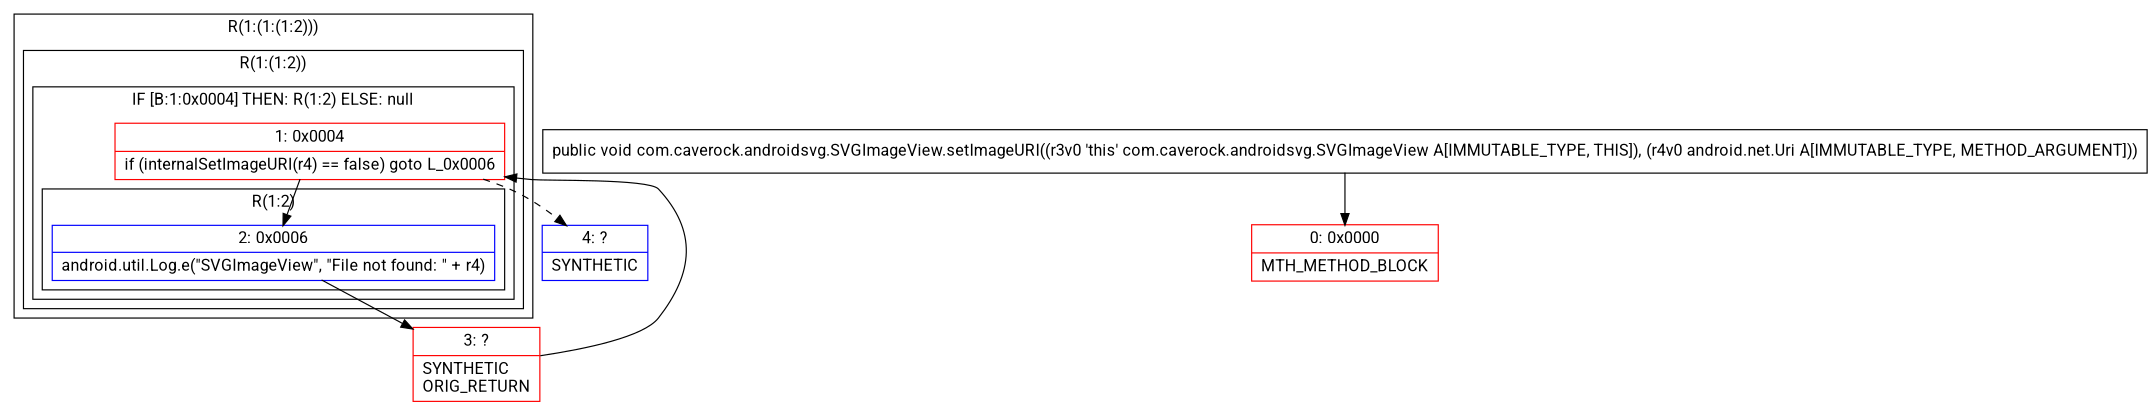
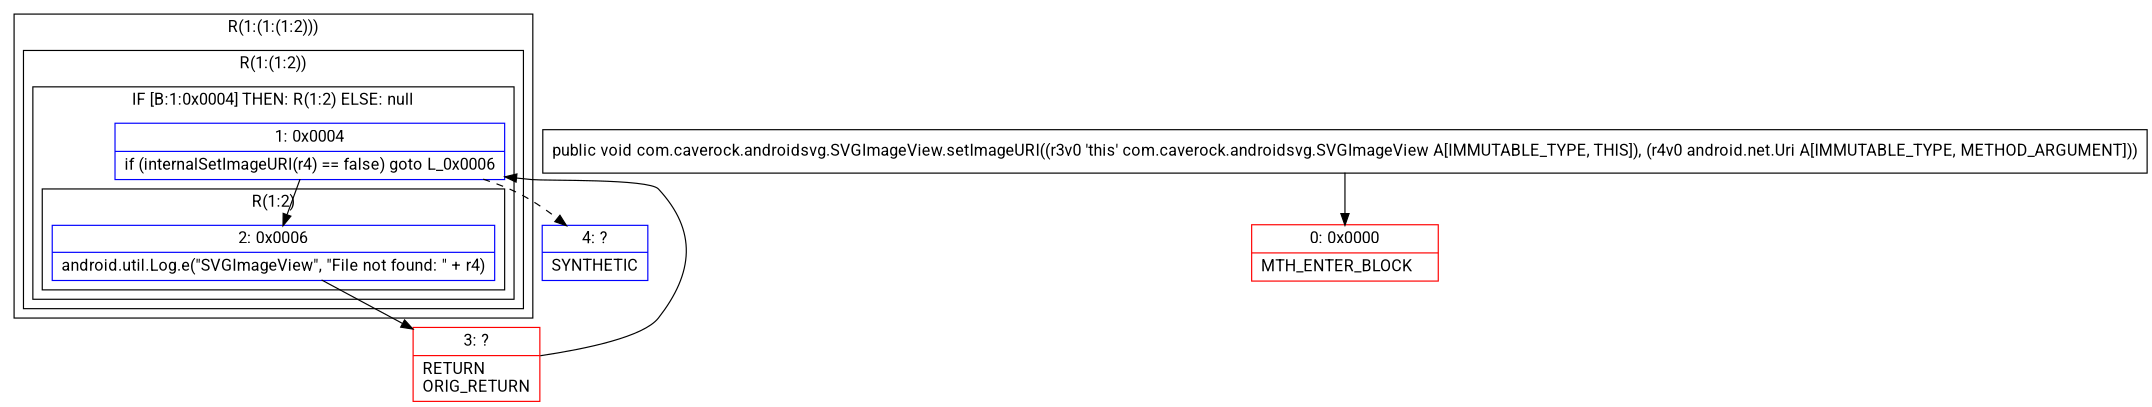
(310, 151) -> (310, 151)
(1345, 266) -> (1337, 266)
(466, 369) -> (454, 369)
